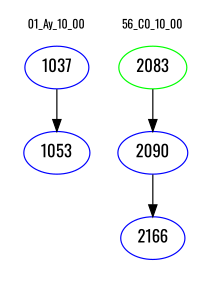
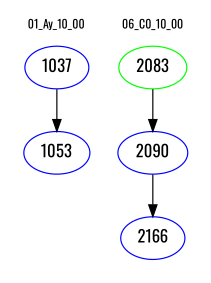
(153, 25) -> (153, 25)
